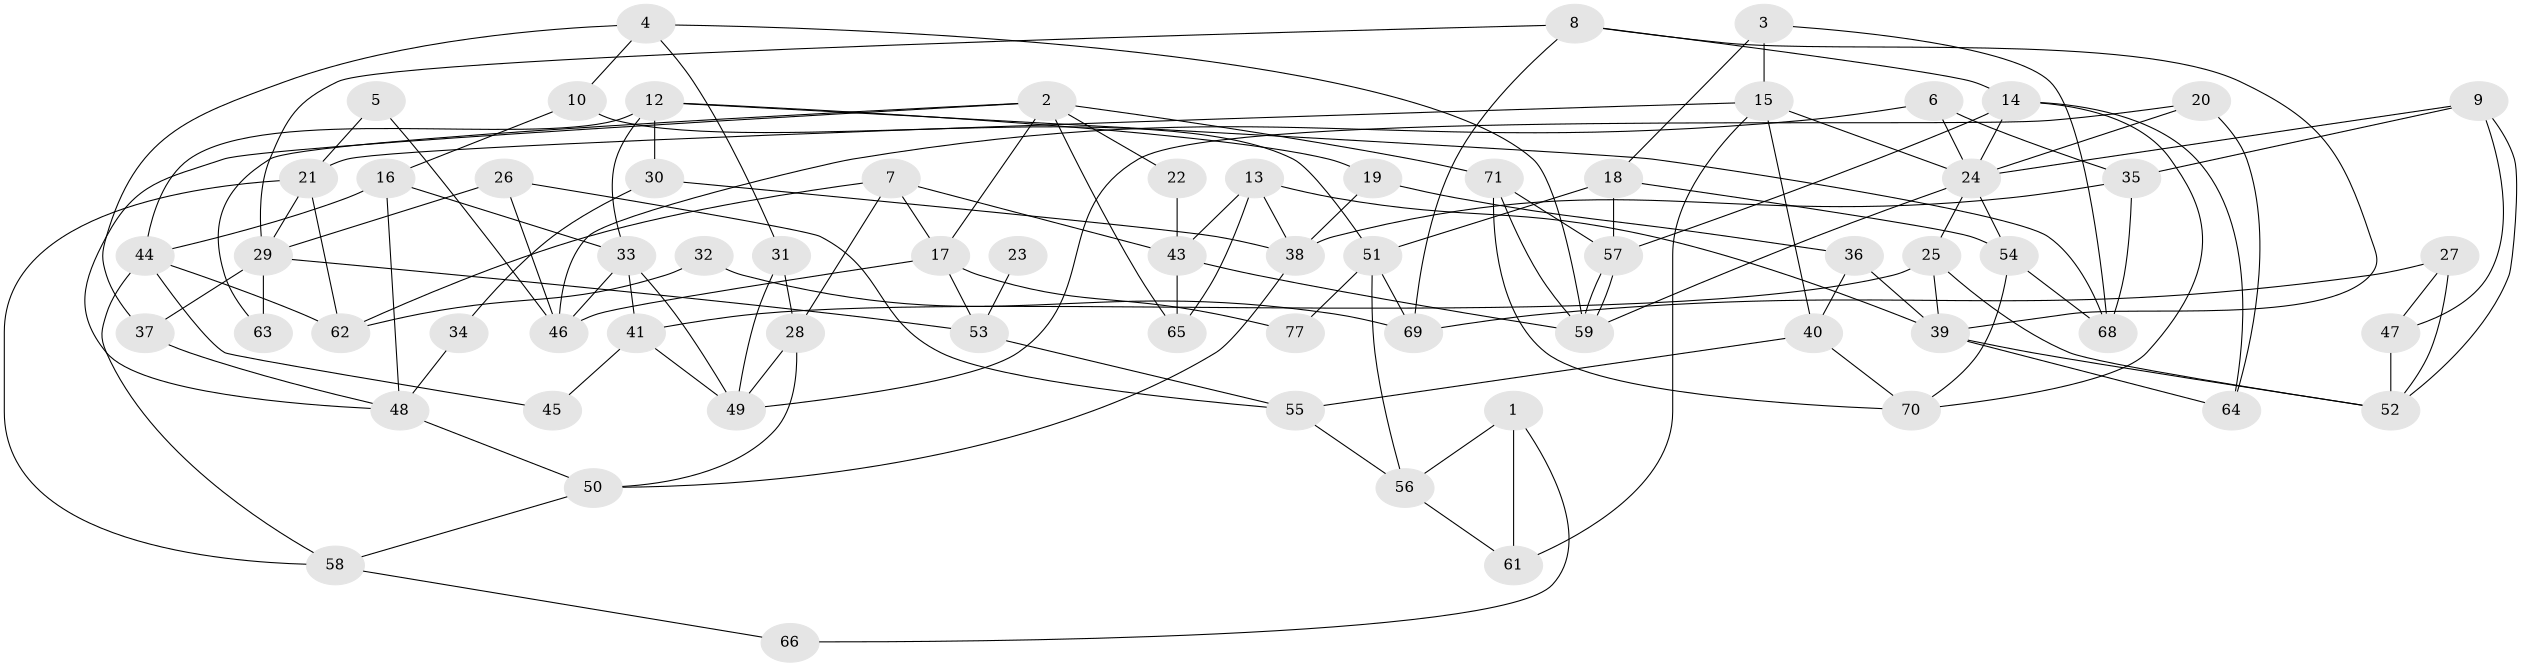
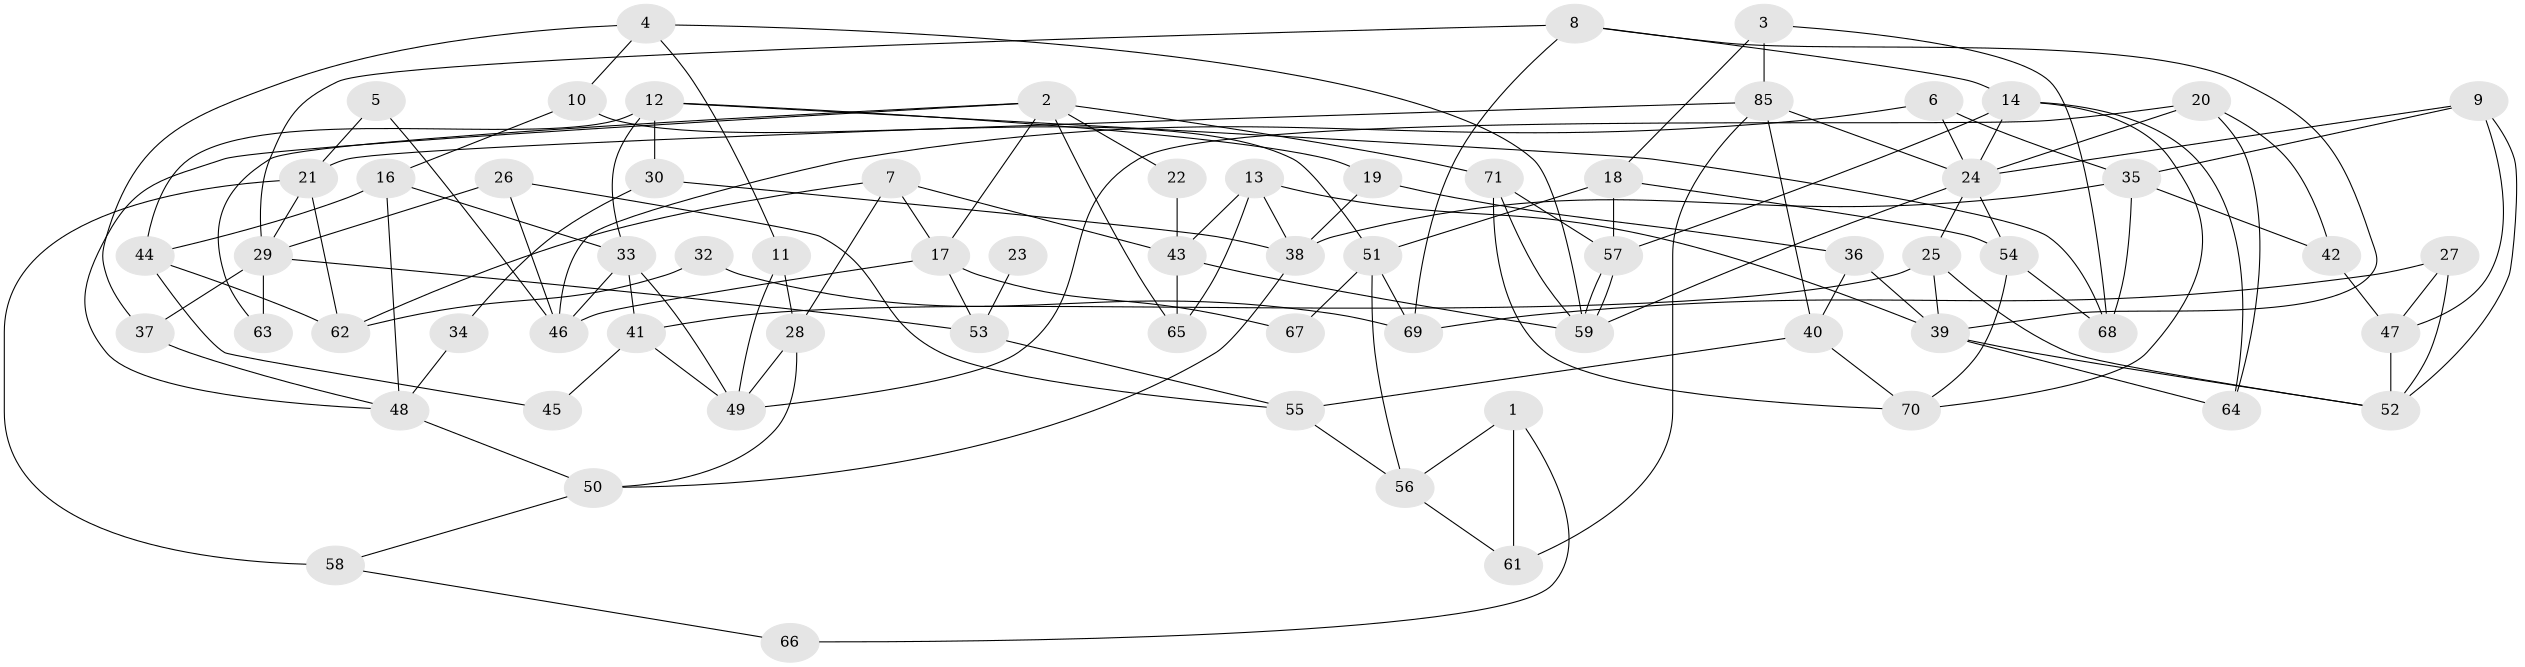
(1764, 101) -> (1764, 101)
(782, 256) -> (782, 256)
none -> (2332, 256)
(1295, 333) -> (1295, 333)
(164, 437) -> none
